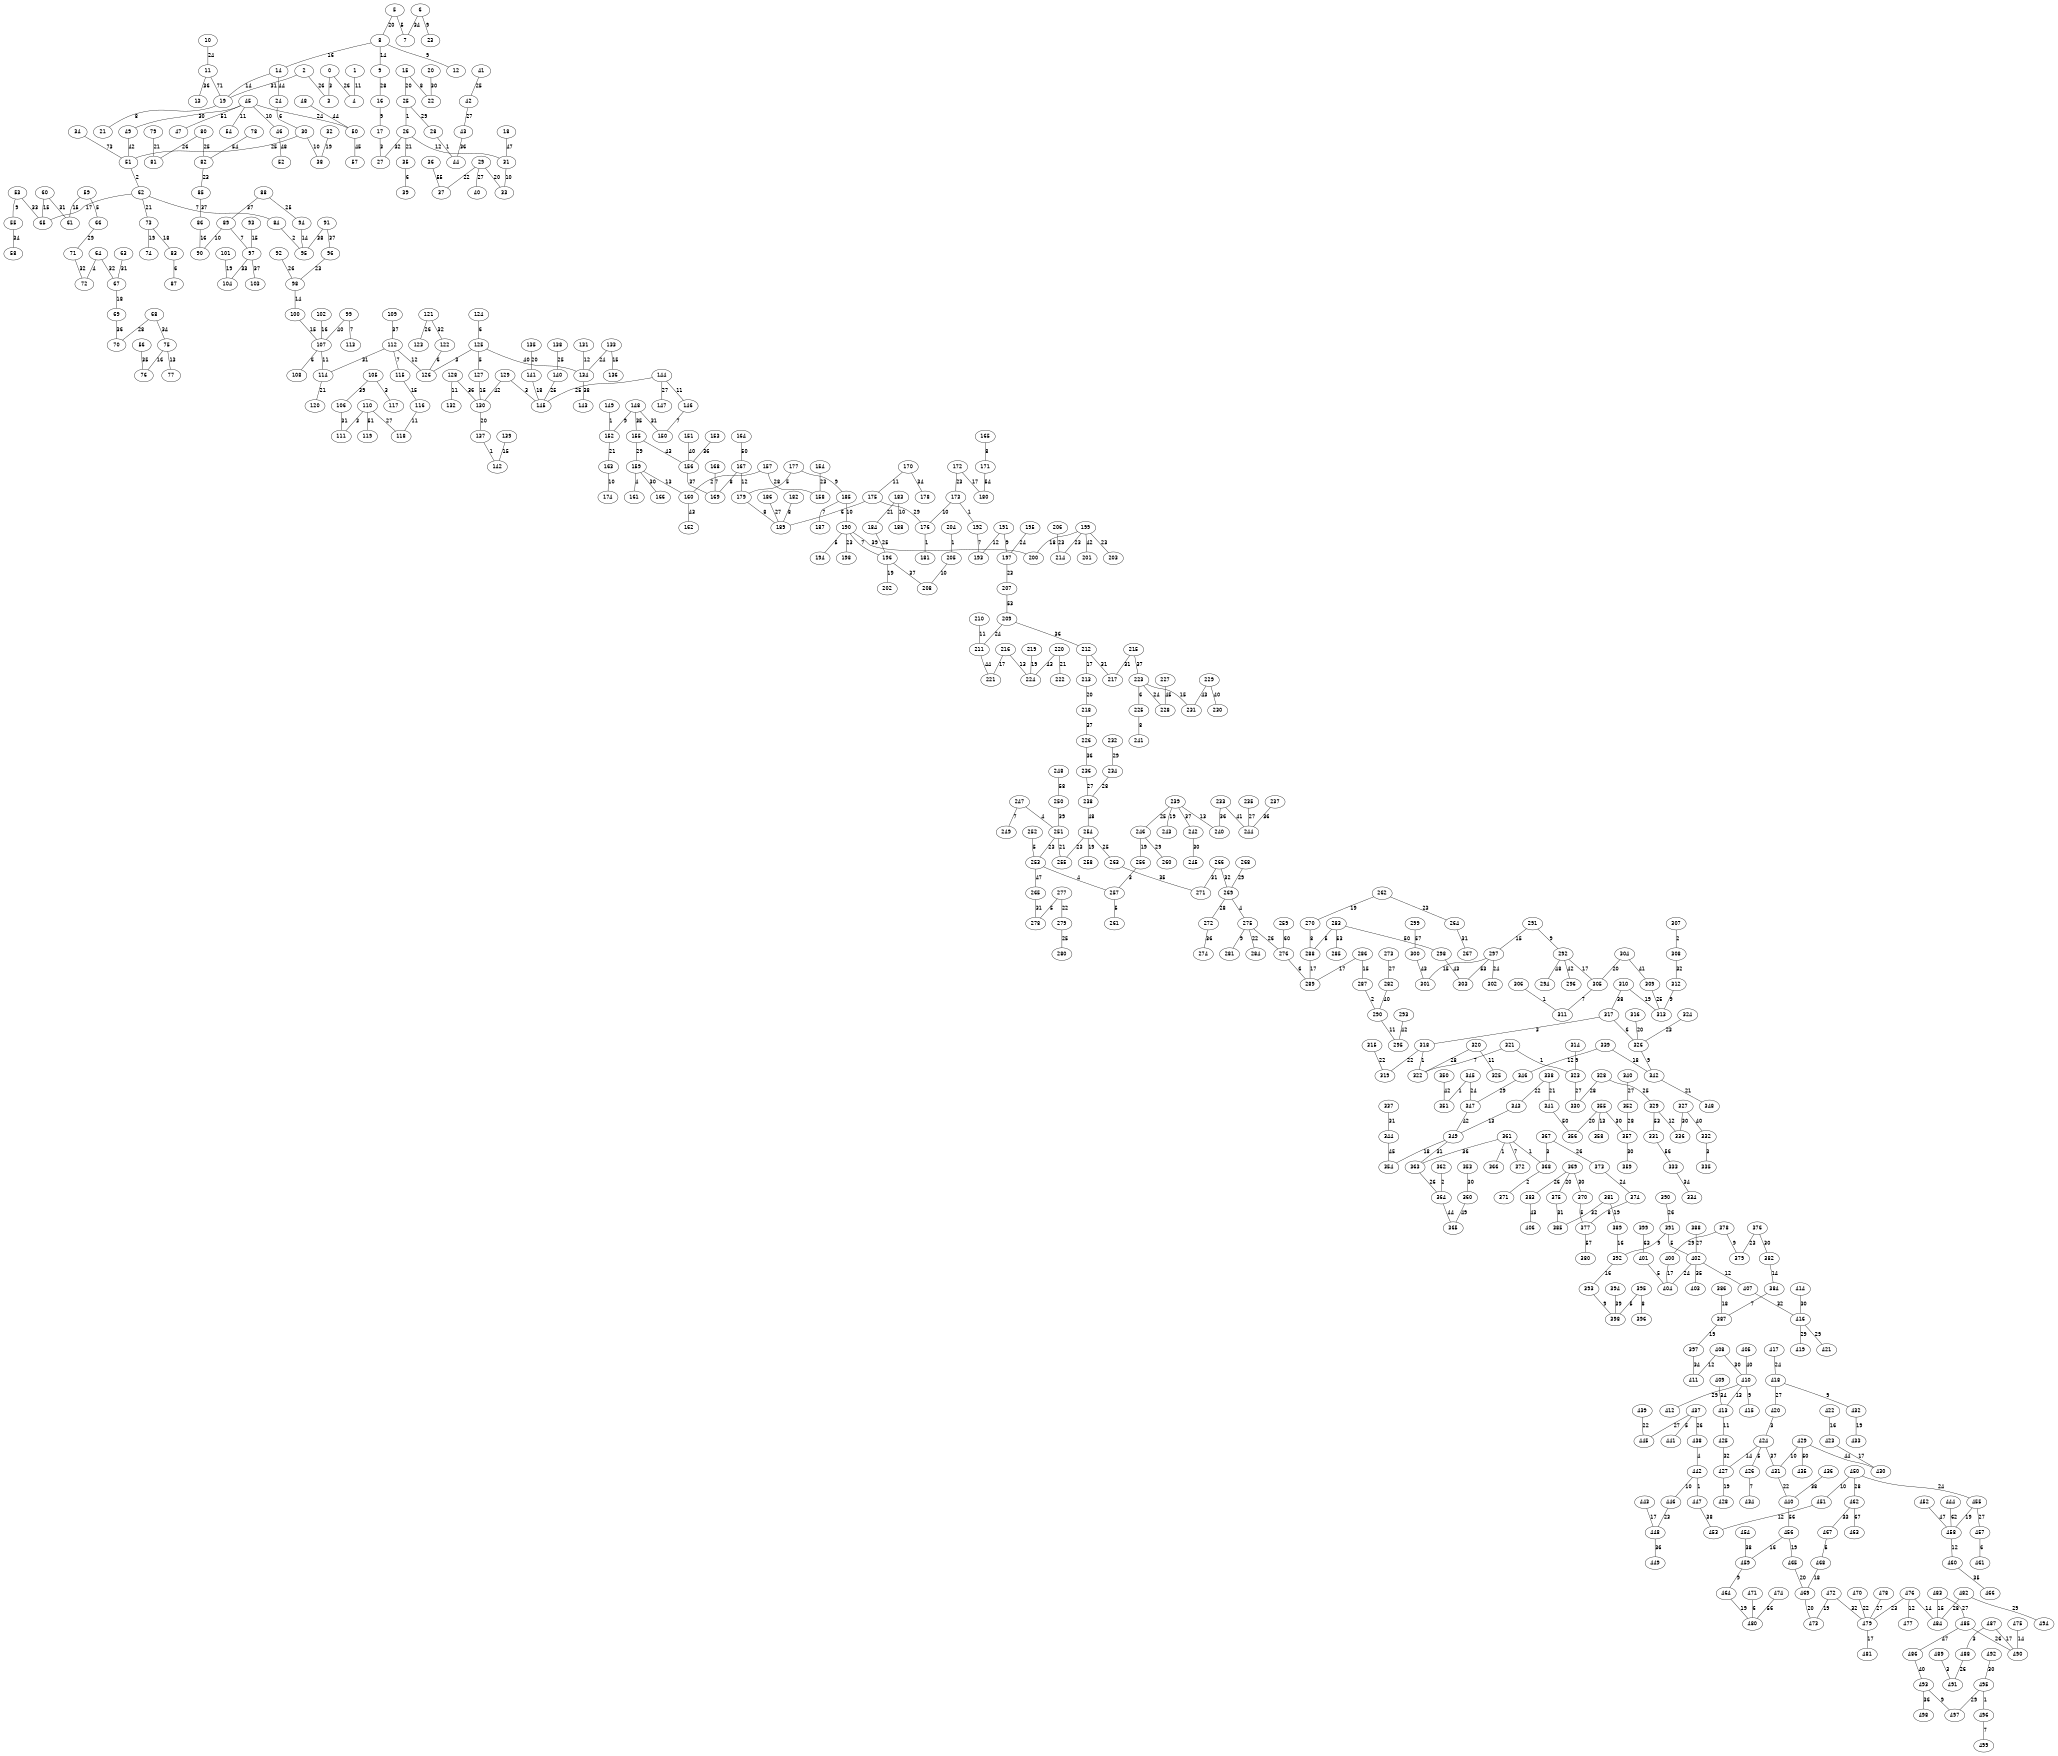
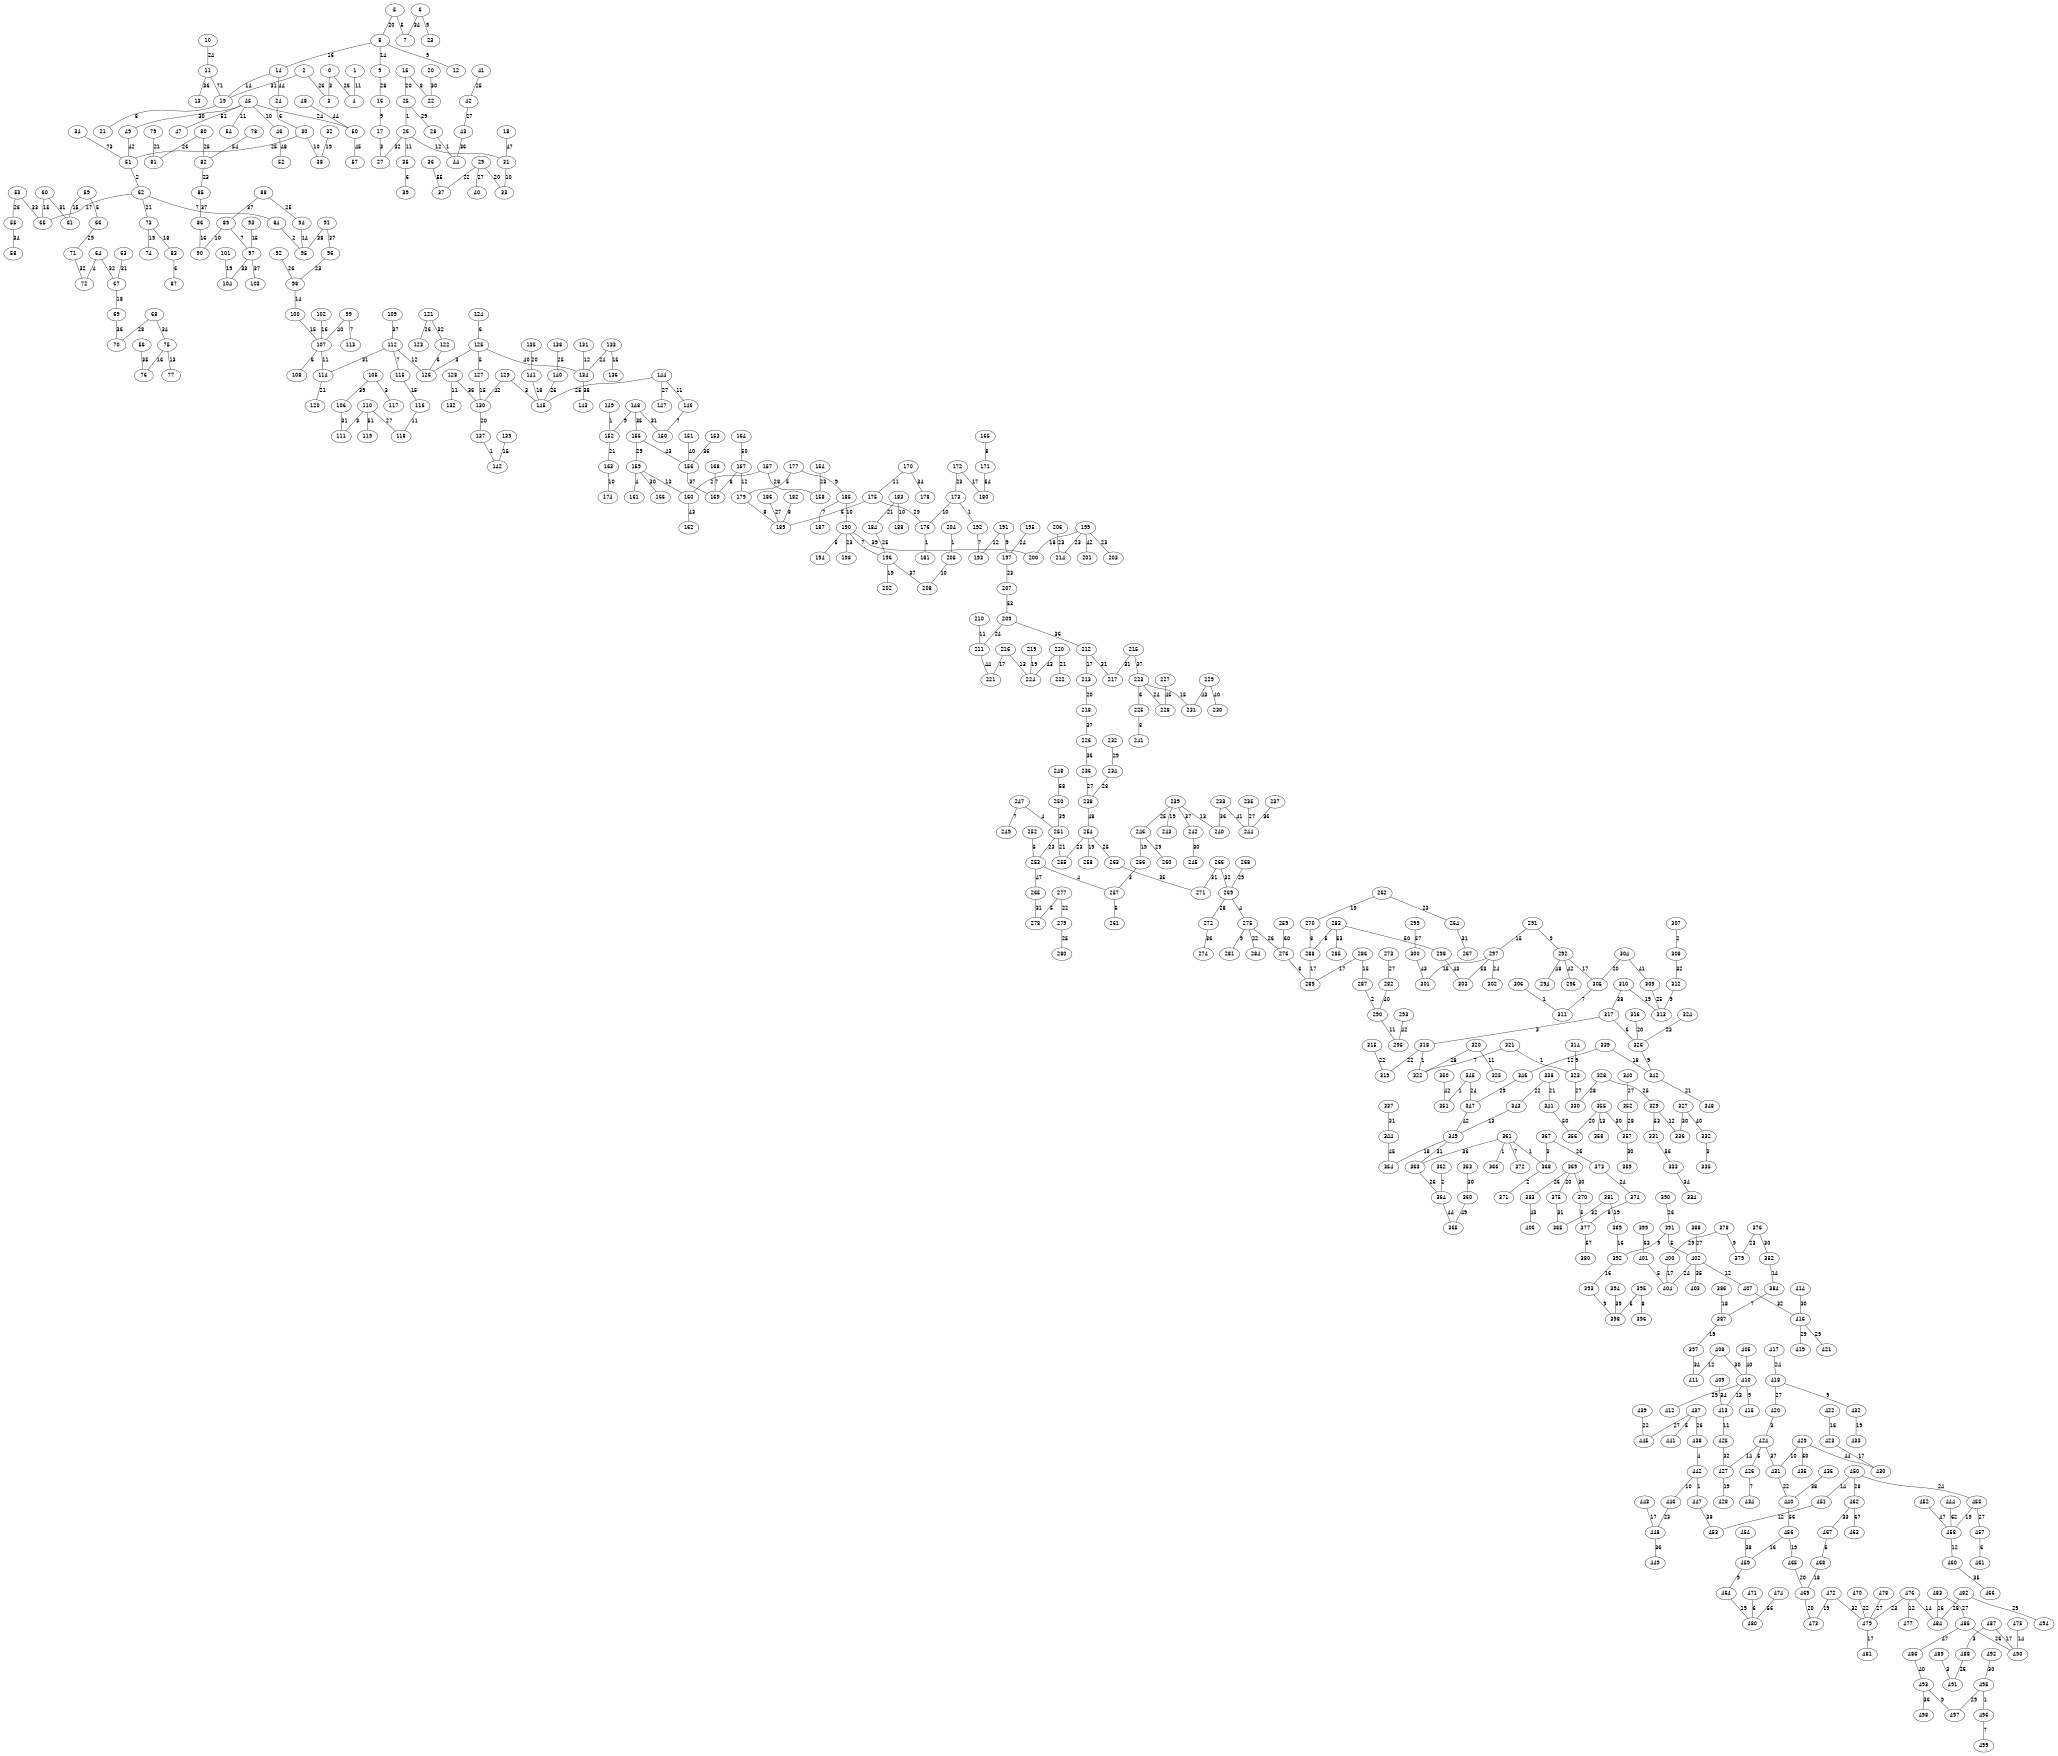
(409, 147) -> (409, 147)
(17, 208) -> (17, 208)
(1843, 1487) -> (1843, 1487)
